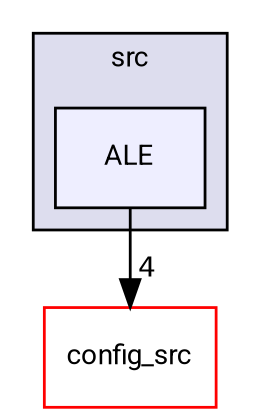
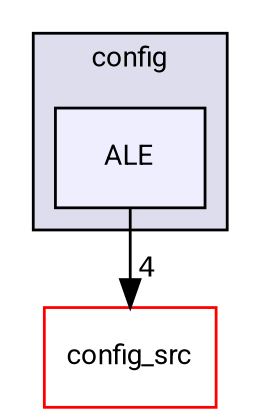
(130, 60) -> (130, 60)
